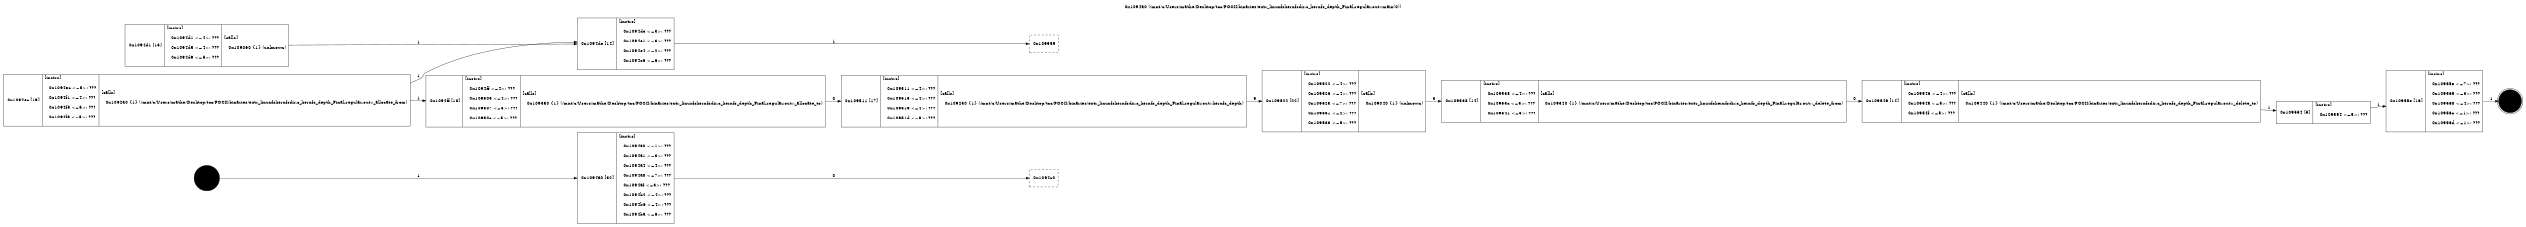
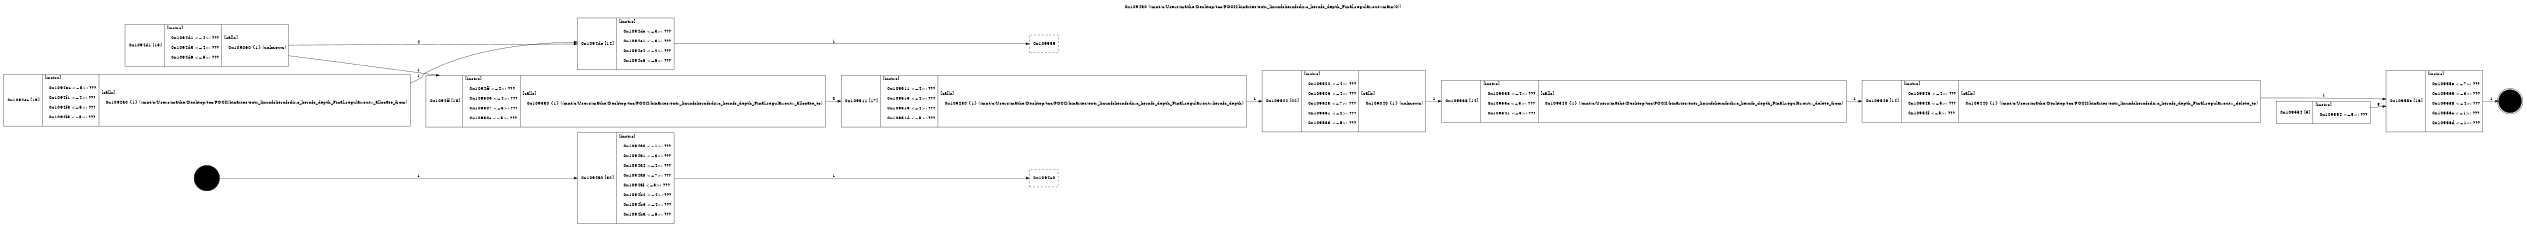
(418, 42) -> (418, 42)
(1254, 99) -> (1254, 99)
(1434, 99) -> (1434, 99)
(1854, 99) -> (1854, 99)
(416, 101) -> (363, 65)
(2378, 105) -> (2378, 105)
(2267, 110) -> (2322, 98)
(833, 176) -> (833, 176)
